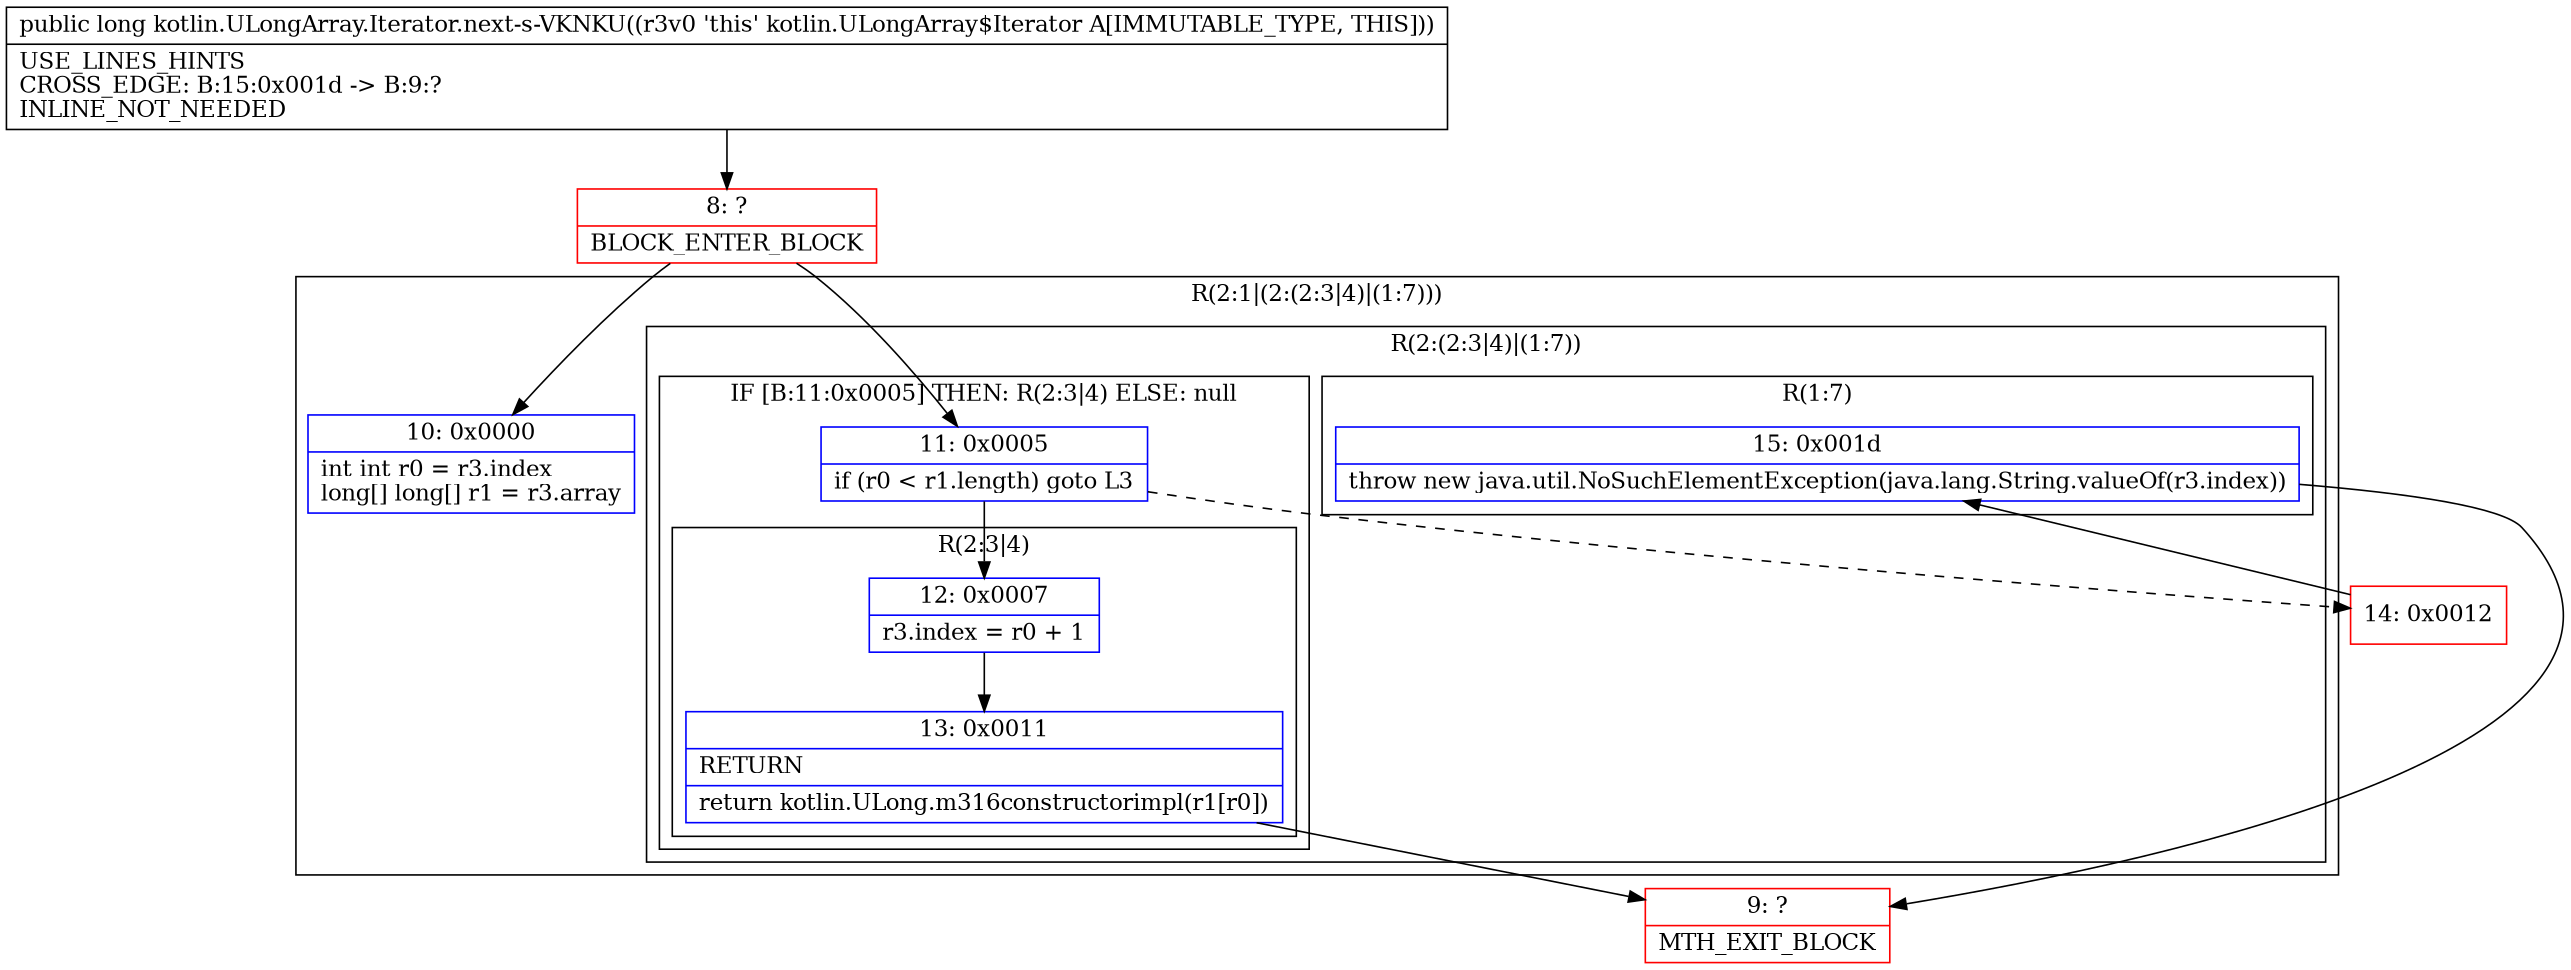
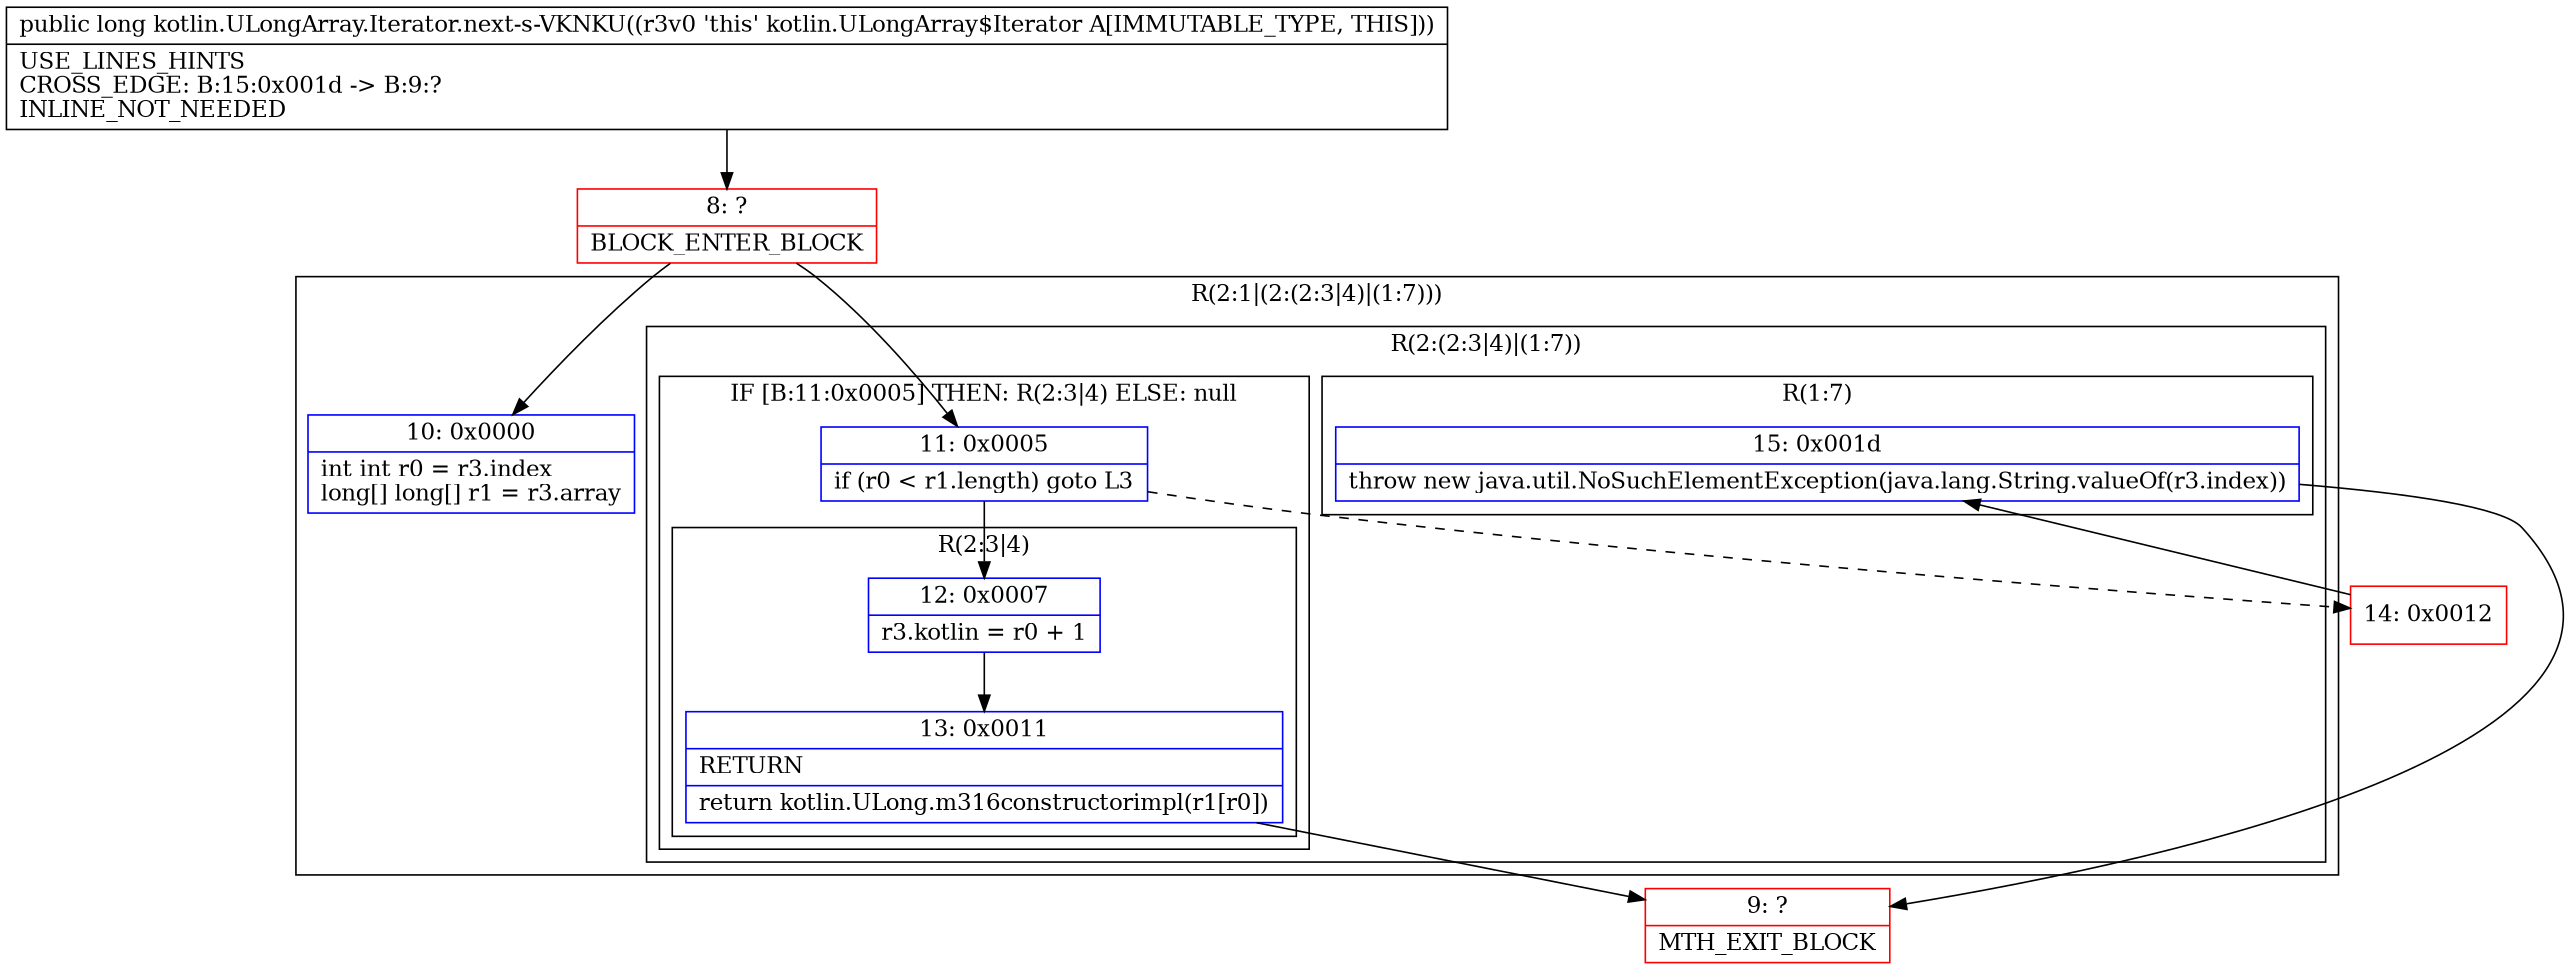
(984, 633) -> (984, 633)
